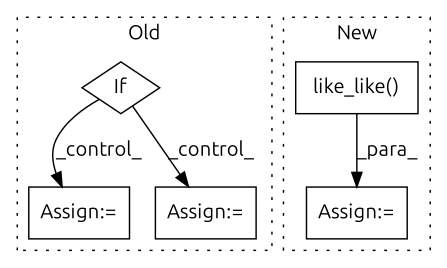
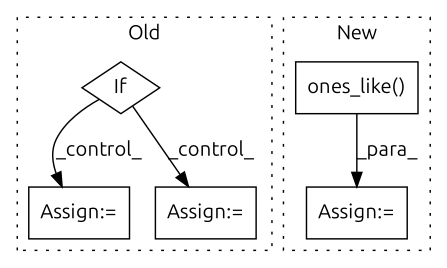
(357, 88) -> (357, 88)
